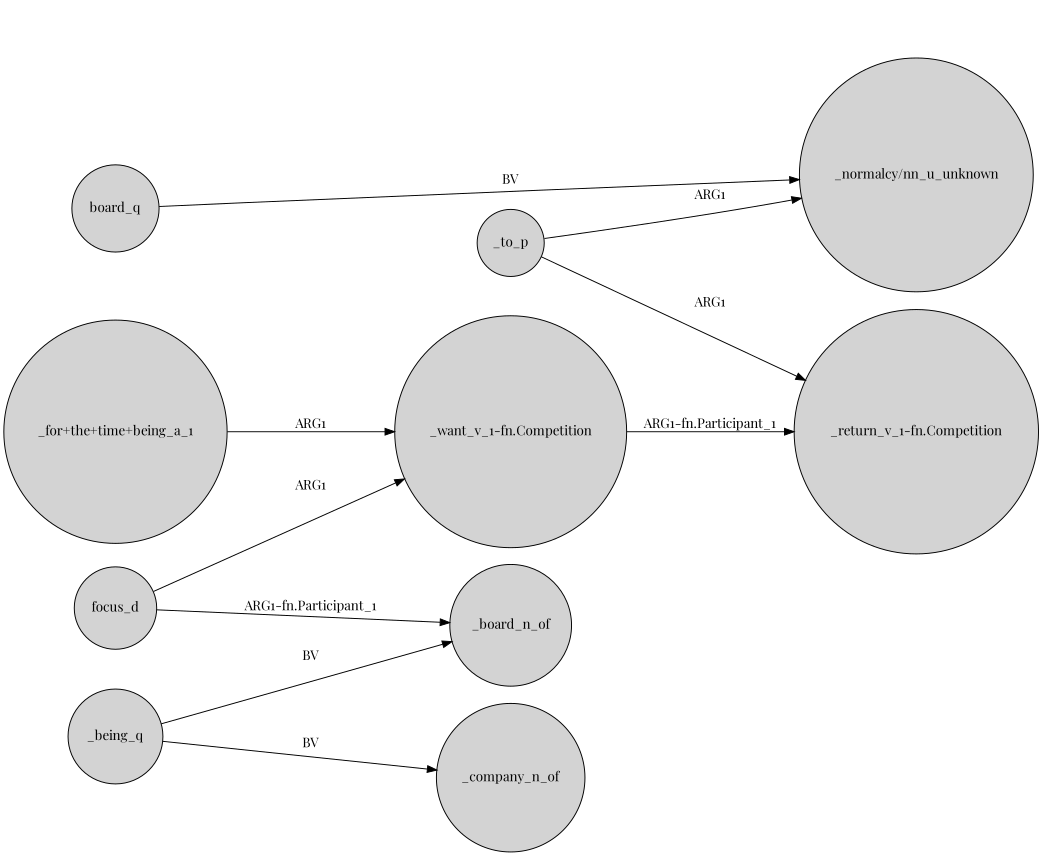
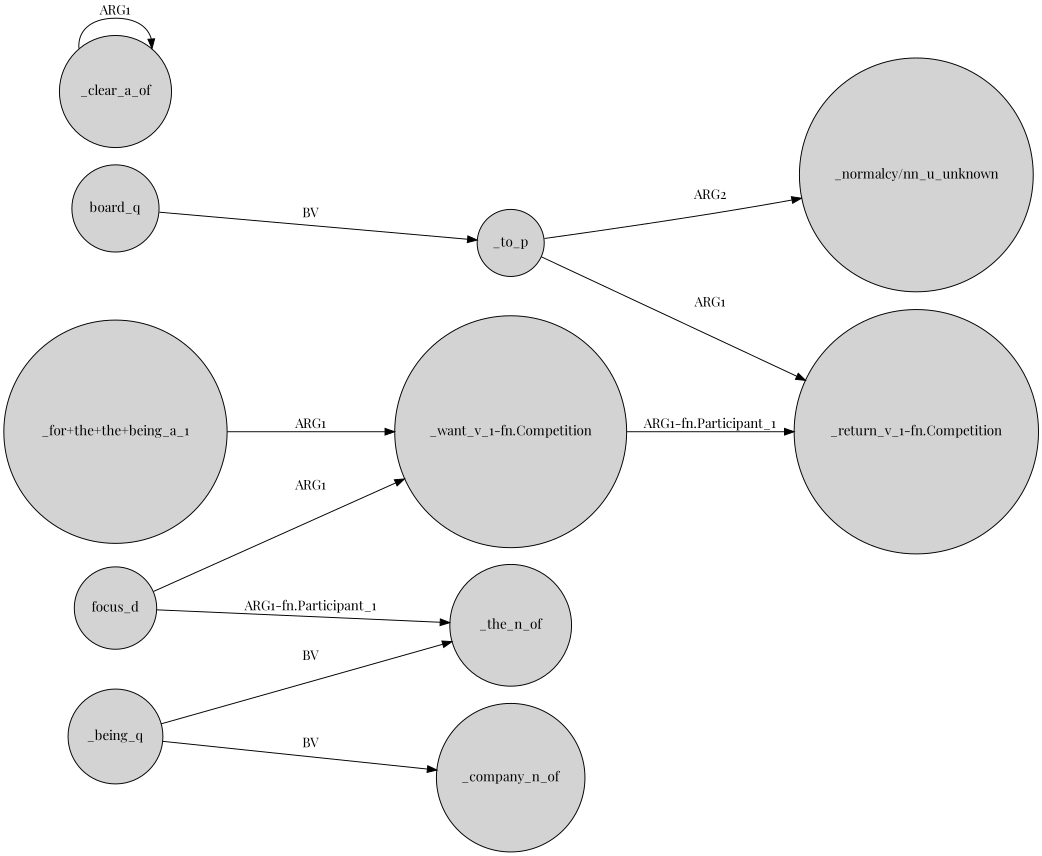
none -> (115, 92)
(474, 193) -> (313, 226)
(710, 196) -> (710, 196)
(115, 432) -> (115, 432)
(511, 625) -> (511, 625)
